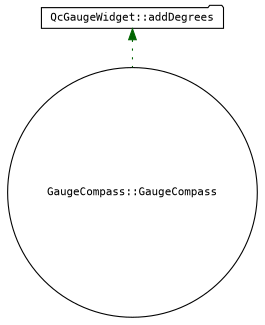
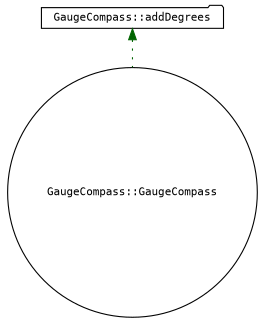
(132, 18) -> (132, 18)
